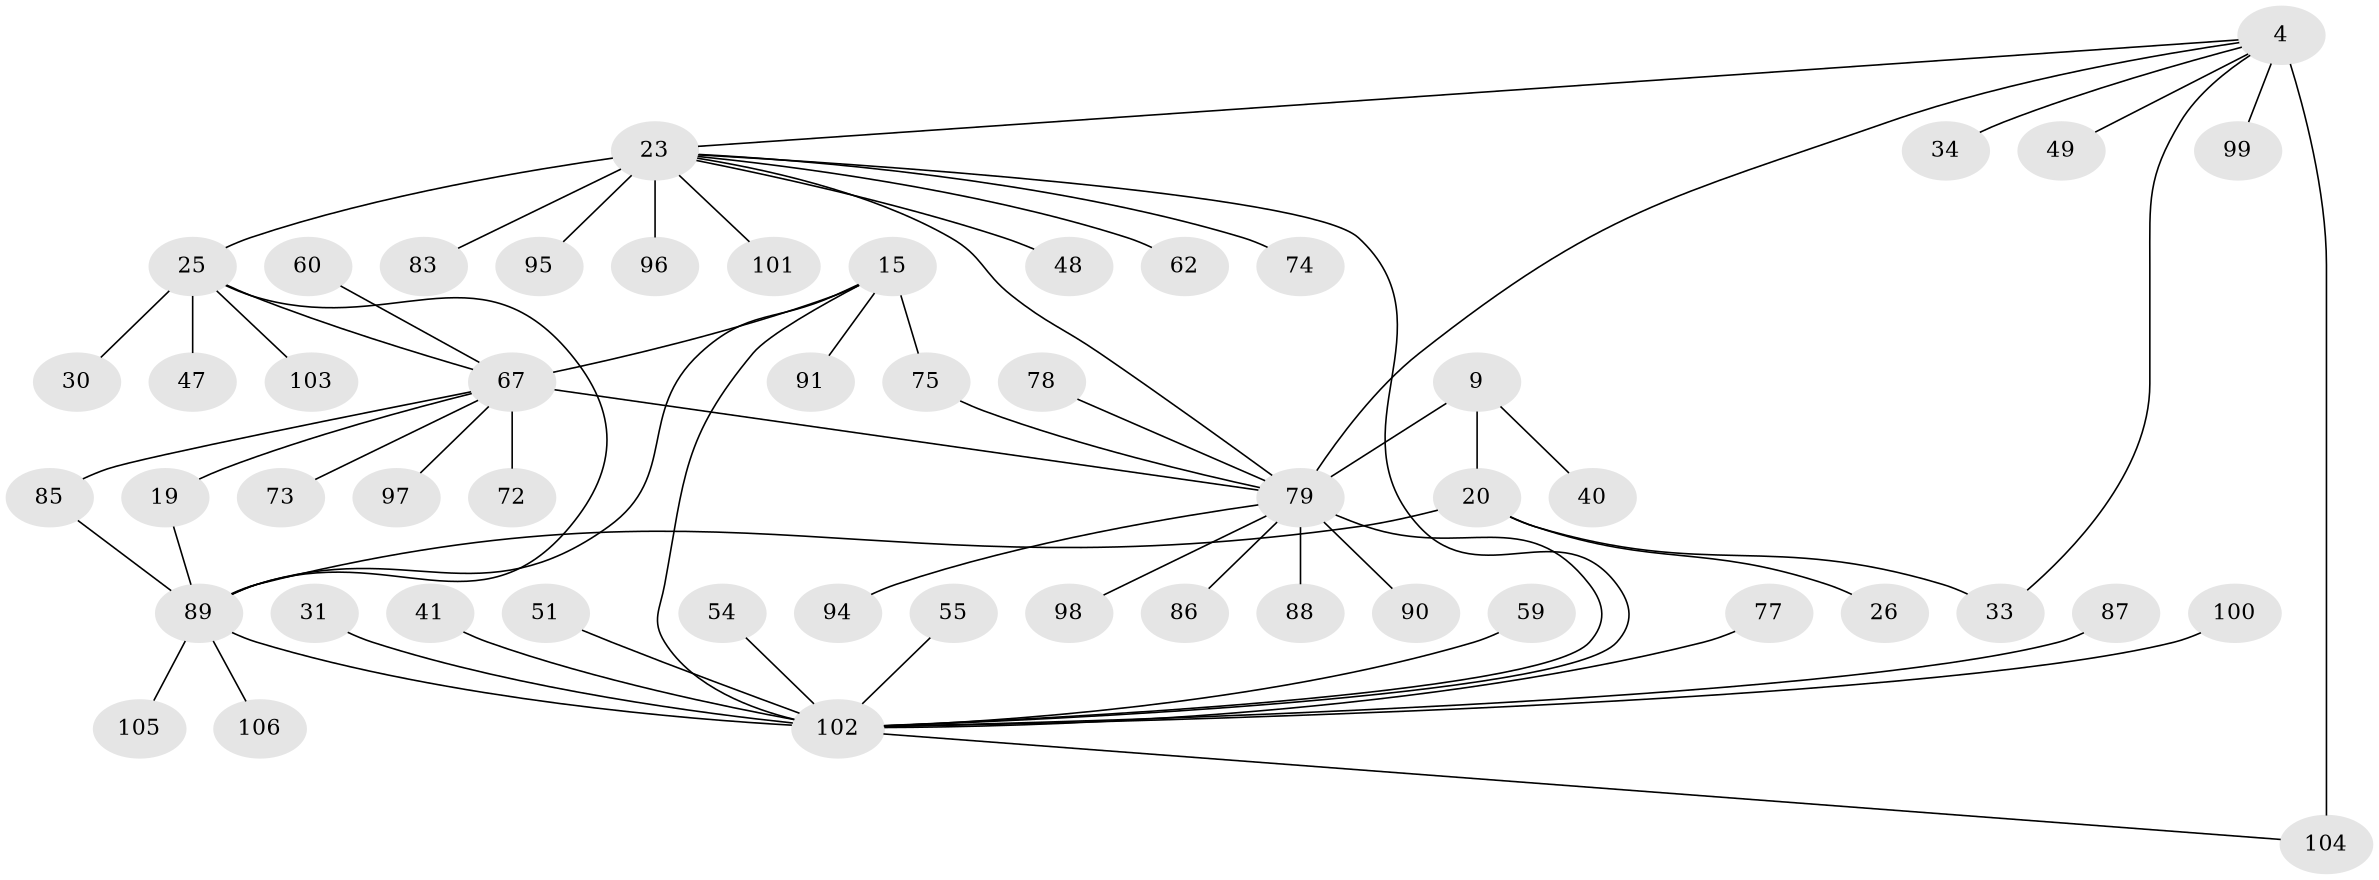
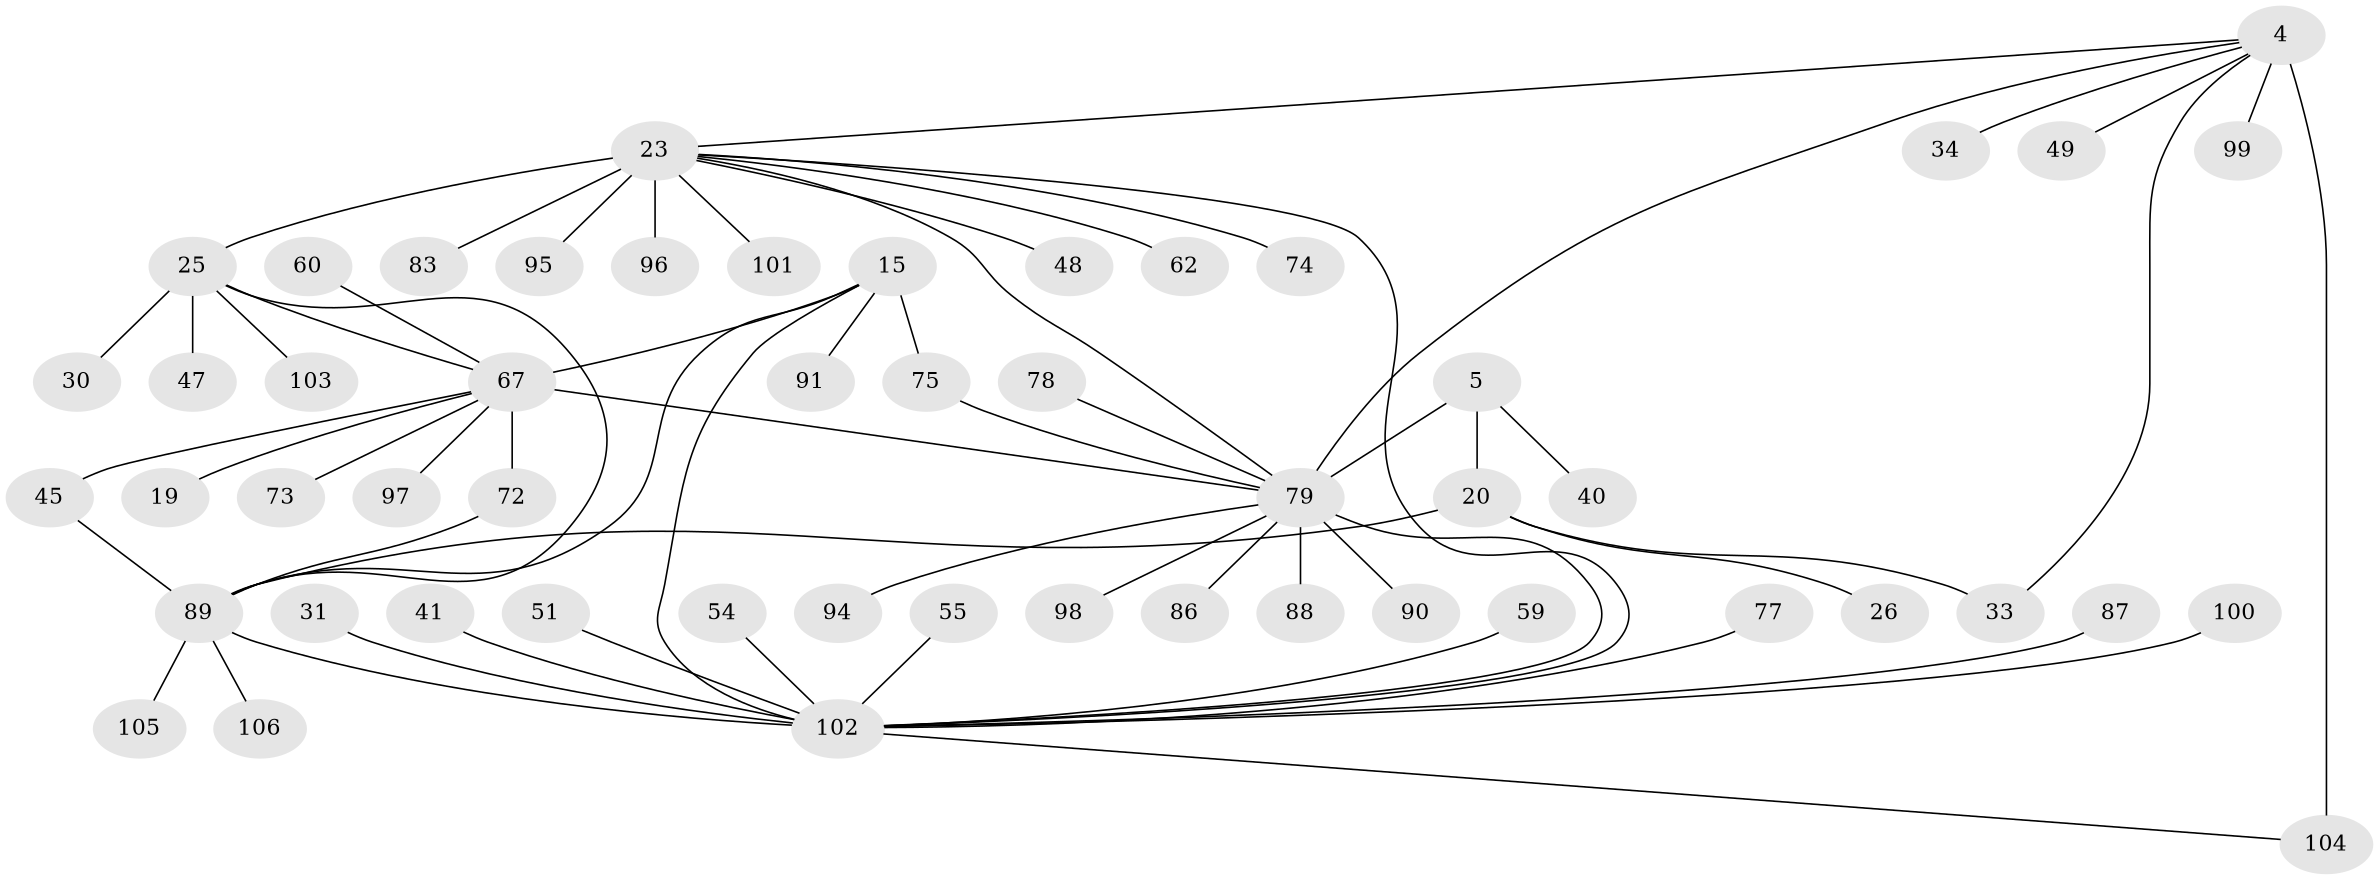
(1477, 382) -> (1477, 382)
(50, 498) -> (50, 498)
(182, 556) -> (399, 545)
